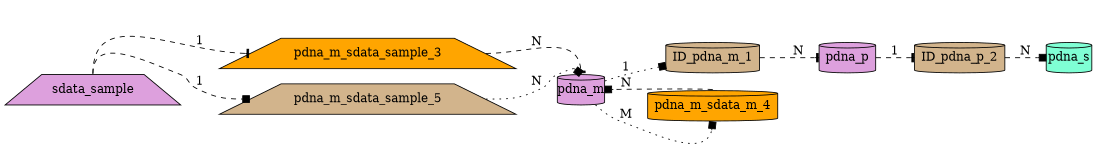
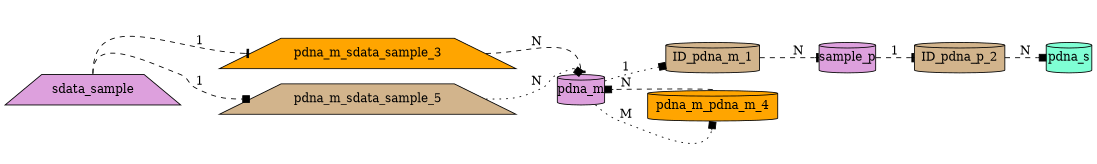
(847, 58) -> (847, 58)
(713, 106) -> (713, 106)
